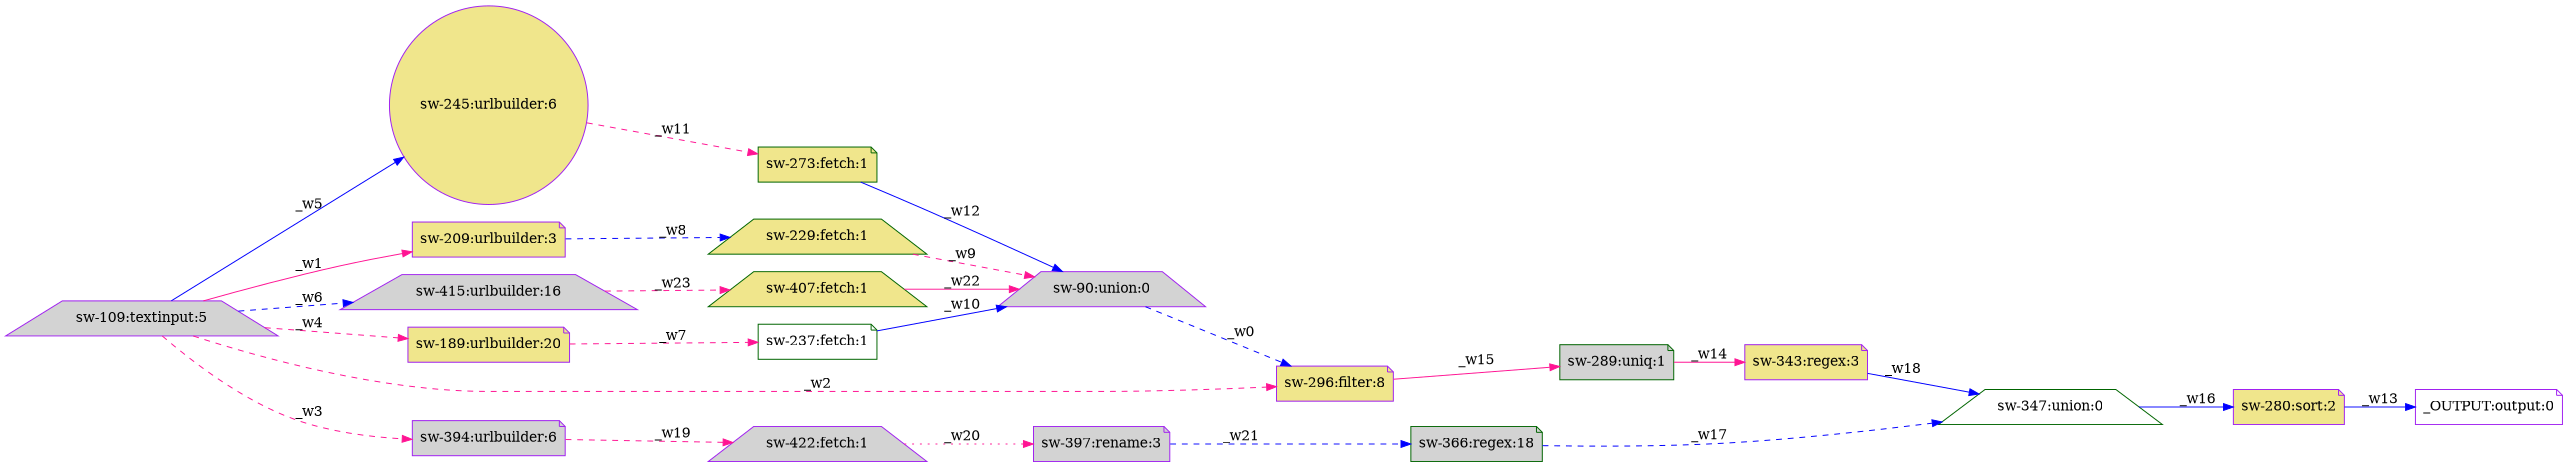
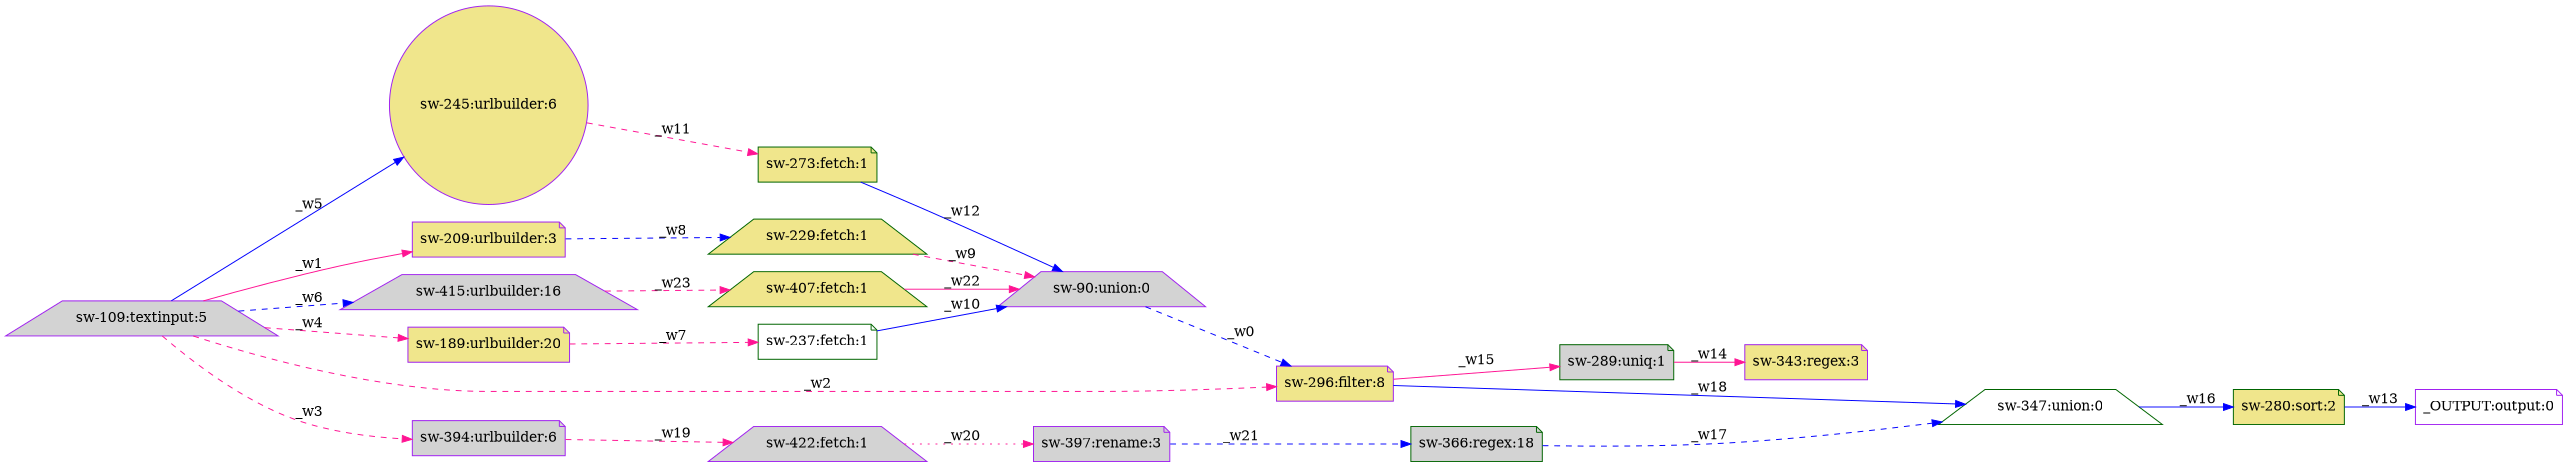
(1919, 383) -> (1674, 395)
(2289, 407) -> (2289, 407)
